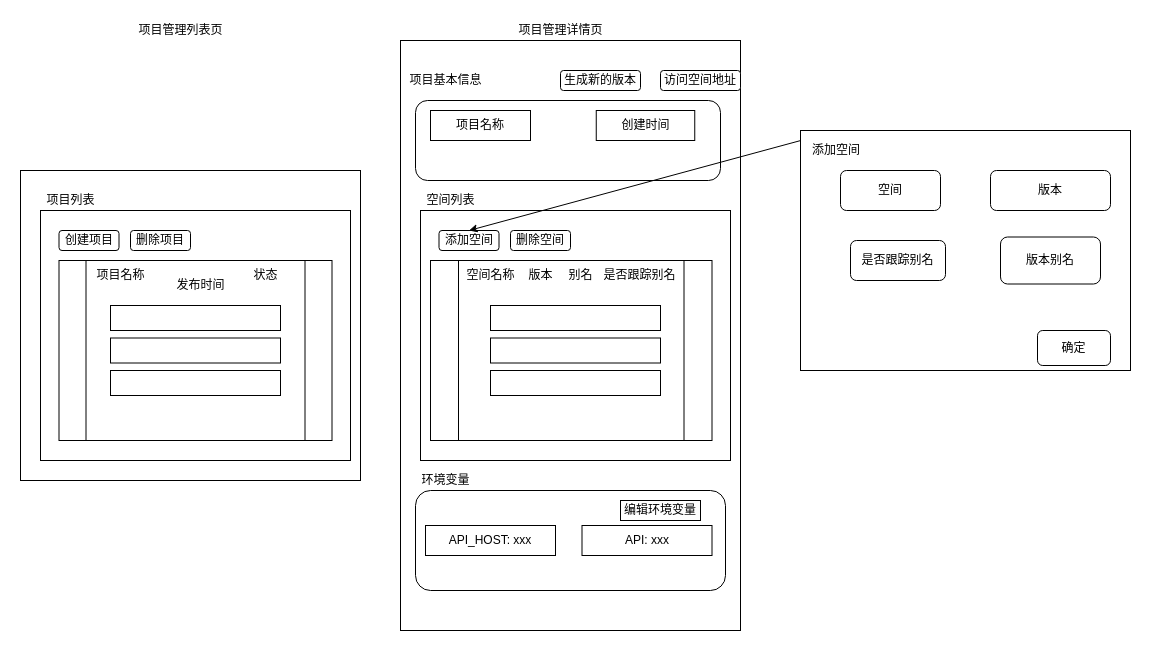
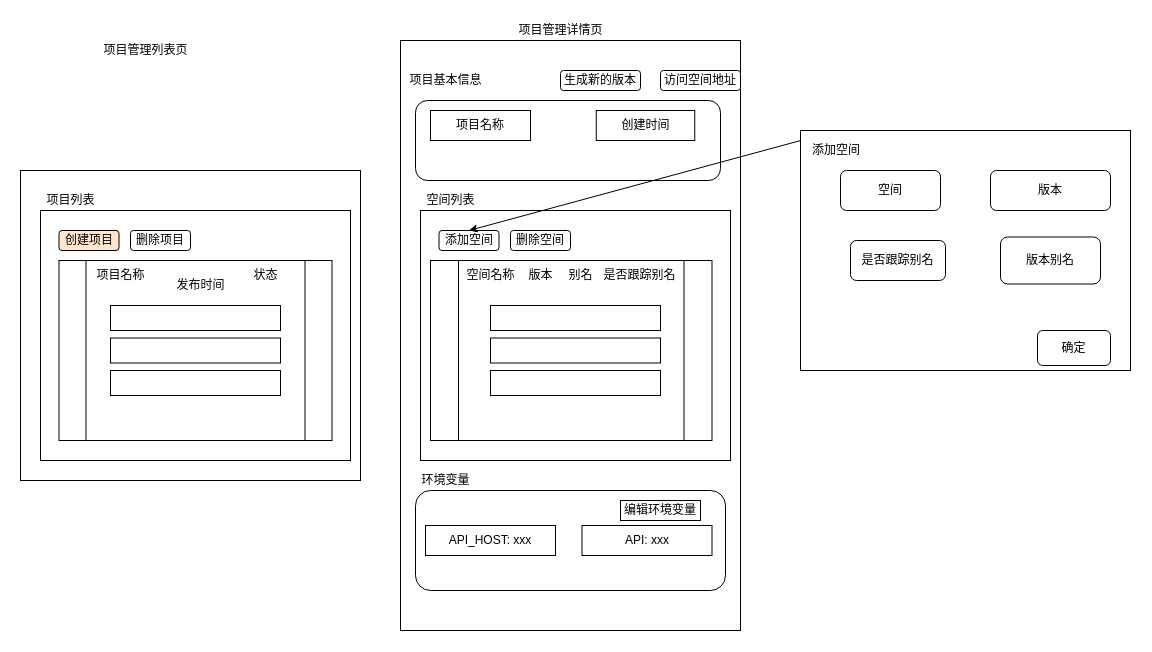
(181, 31) -> (146, 51)
(89, 241) -> (89, 241)
